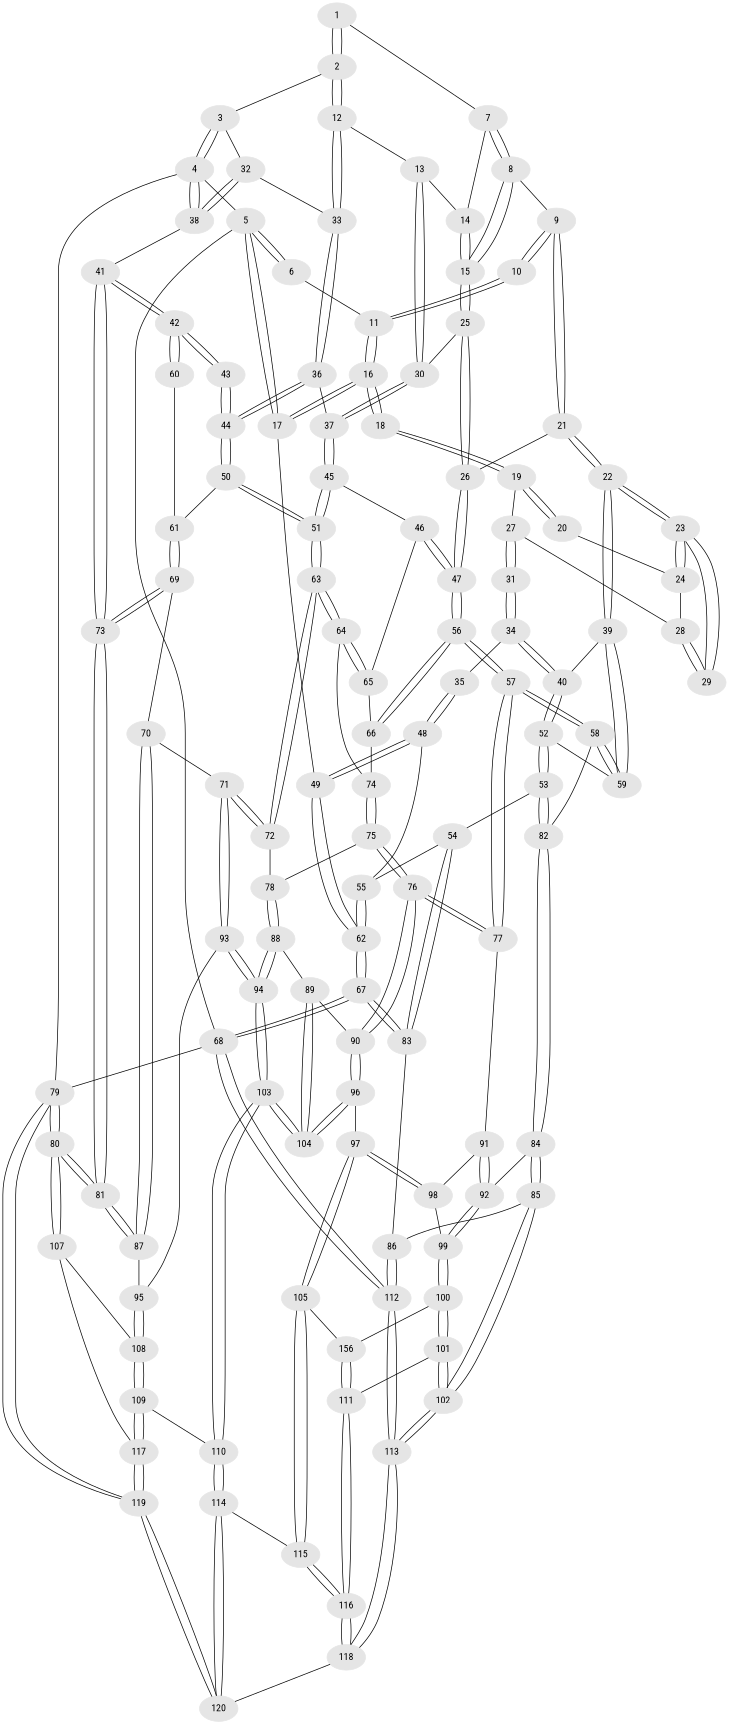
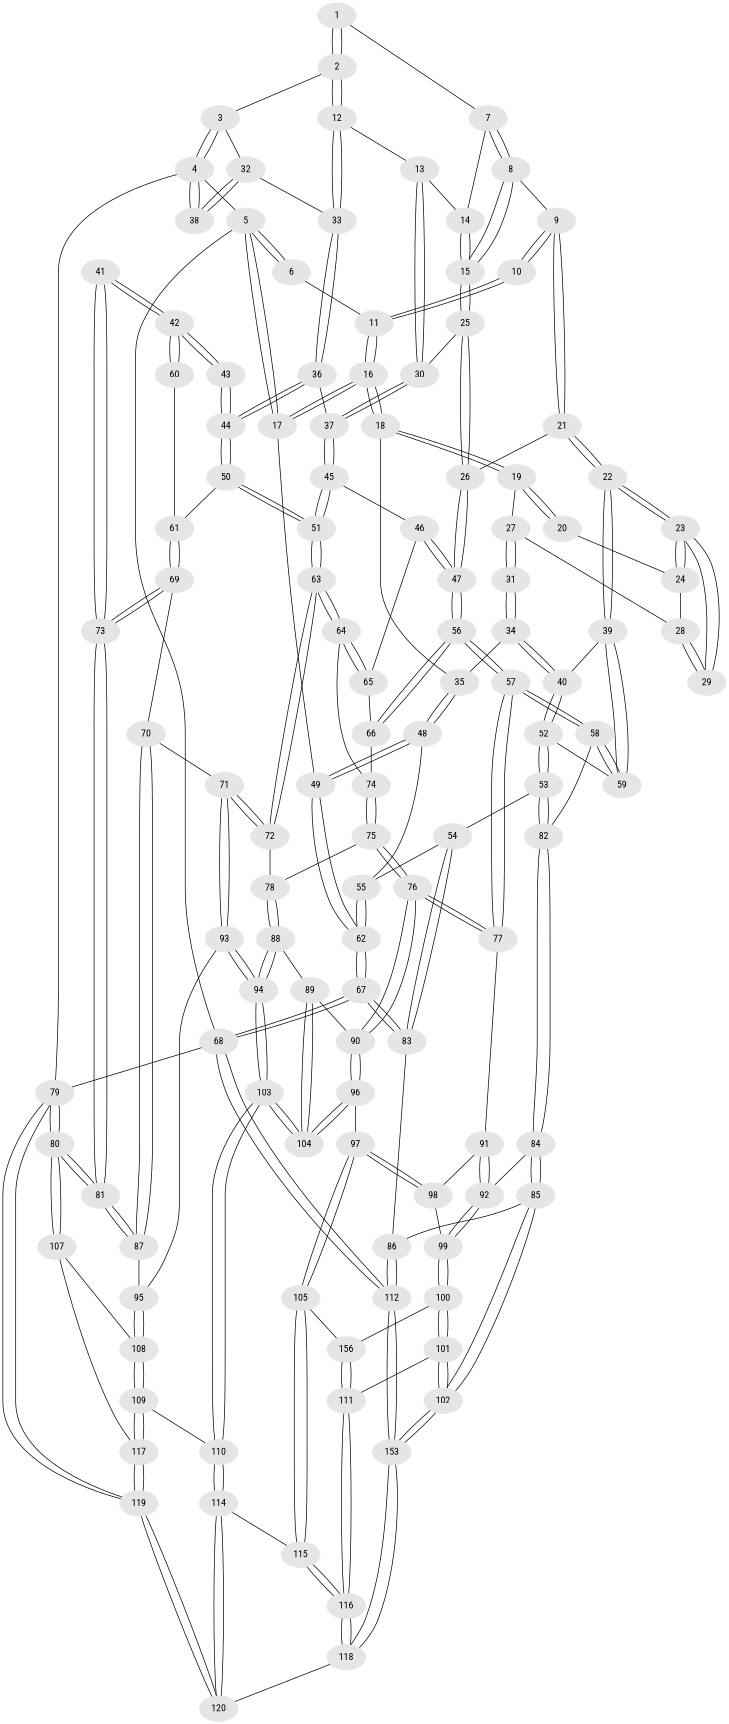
(147, 247) -> none
none -> (380, 569)
(392, 1452) -> (392, 1452)
